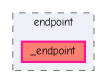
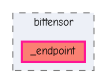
(53, 23) -> (53, 23)
